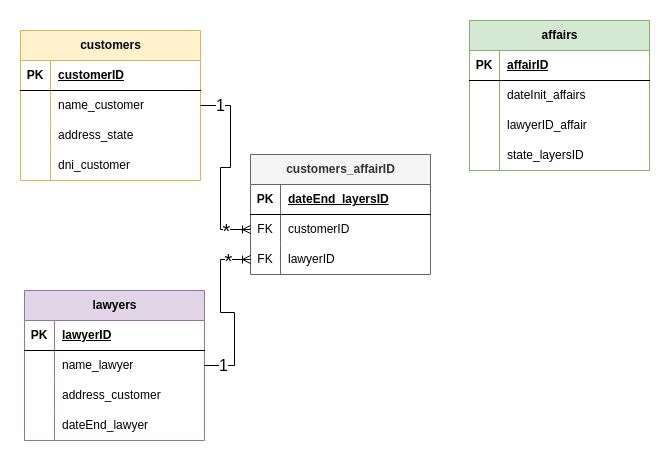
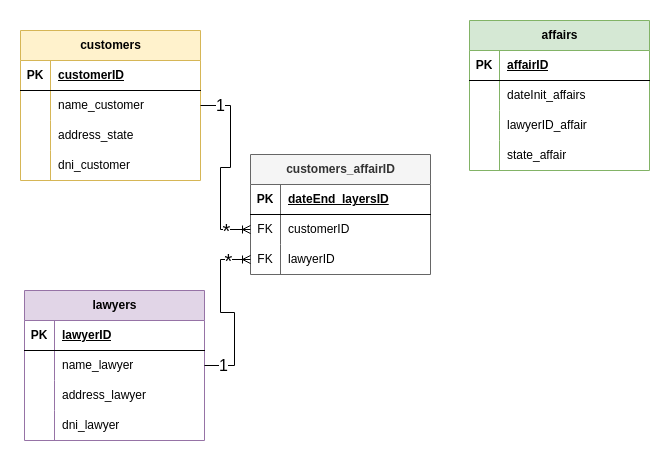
(553, 156) -> (546, 156)
(116, 396) -> (108, 396)
(108, 426) -> (93, 426)
